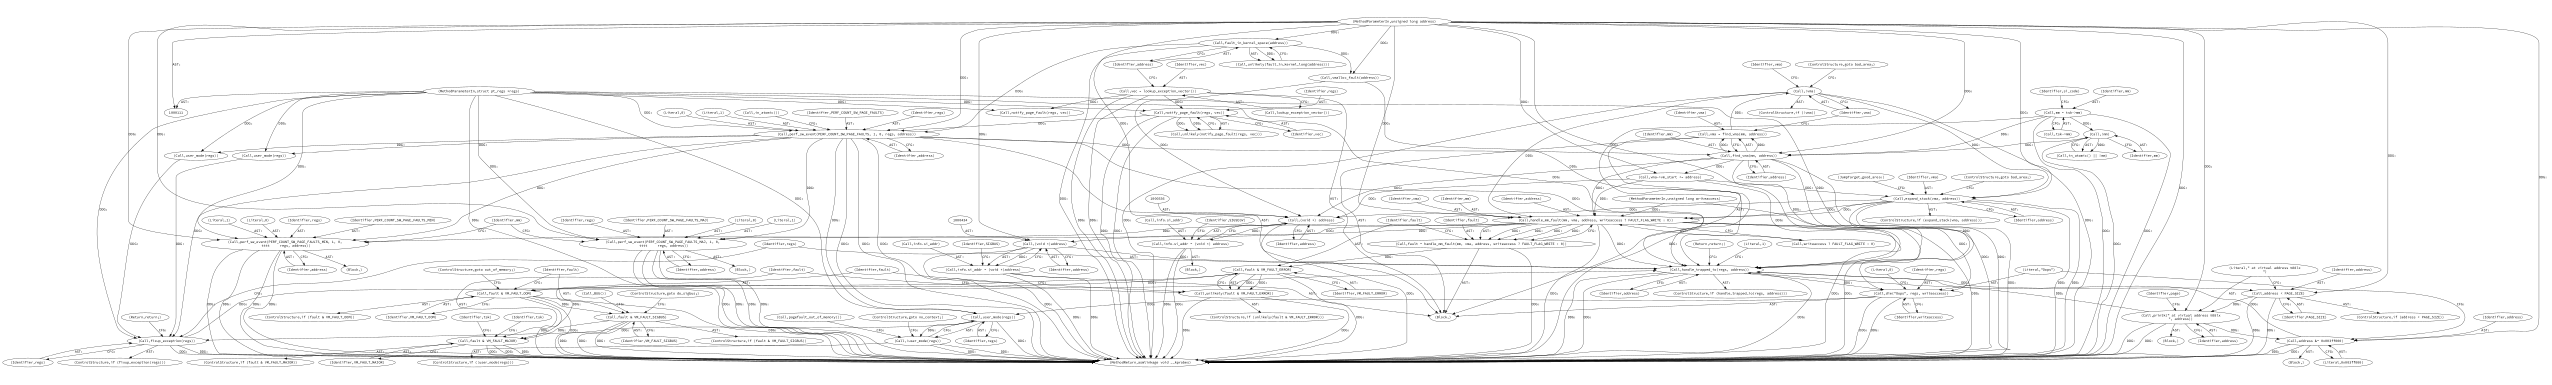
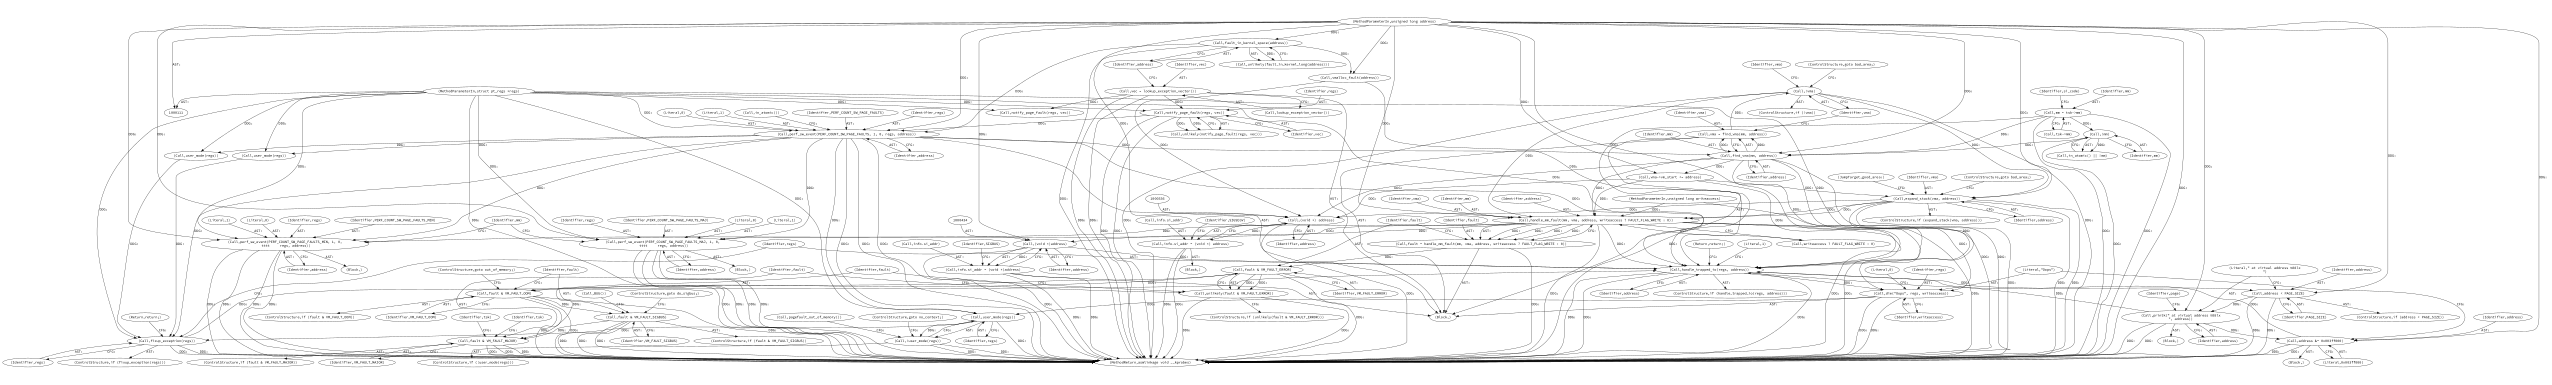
(1257, 304) -> (1257, 304)
